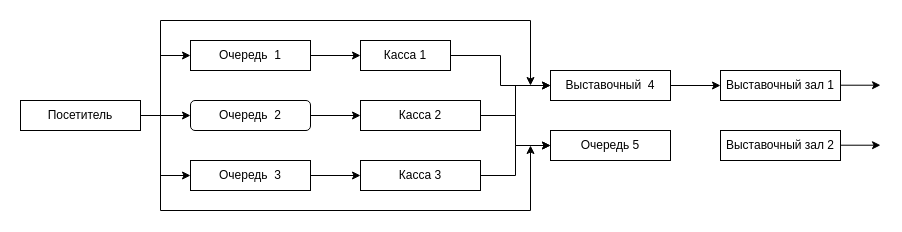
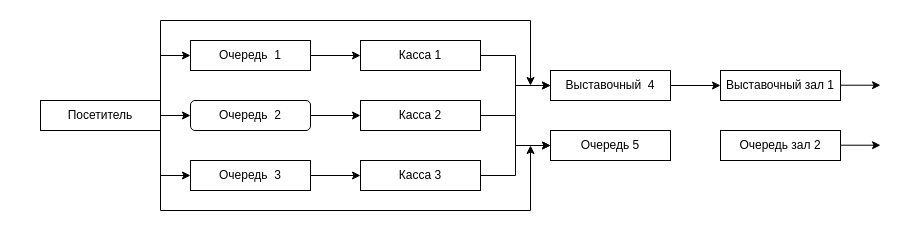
(406, 56) -> (421, 56)
(81, 116) -> (101, 116)
(781, 146) -> (781, 146)
